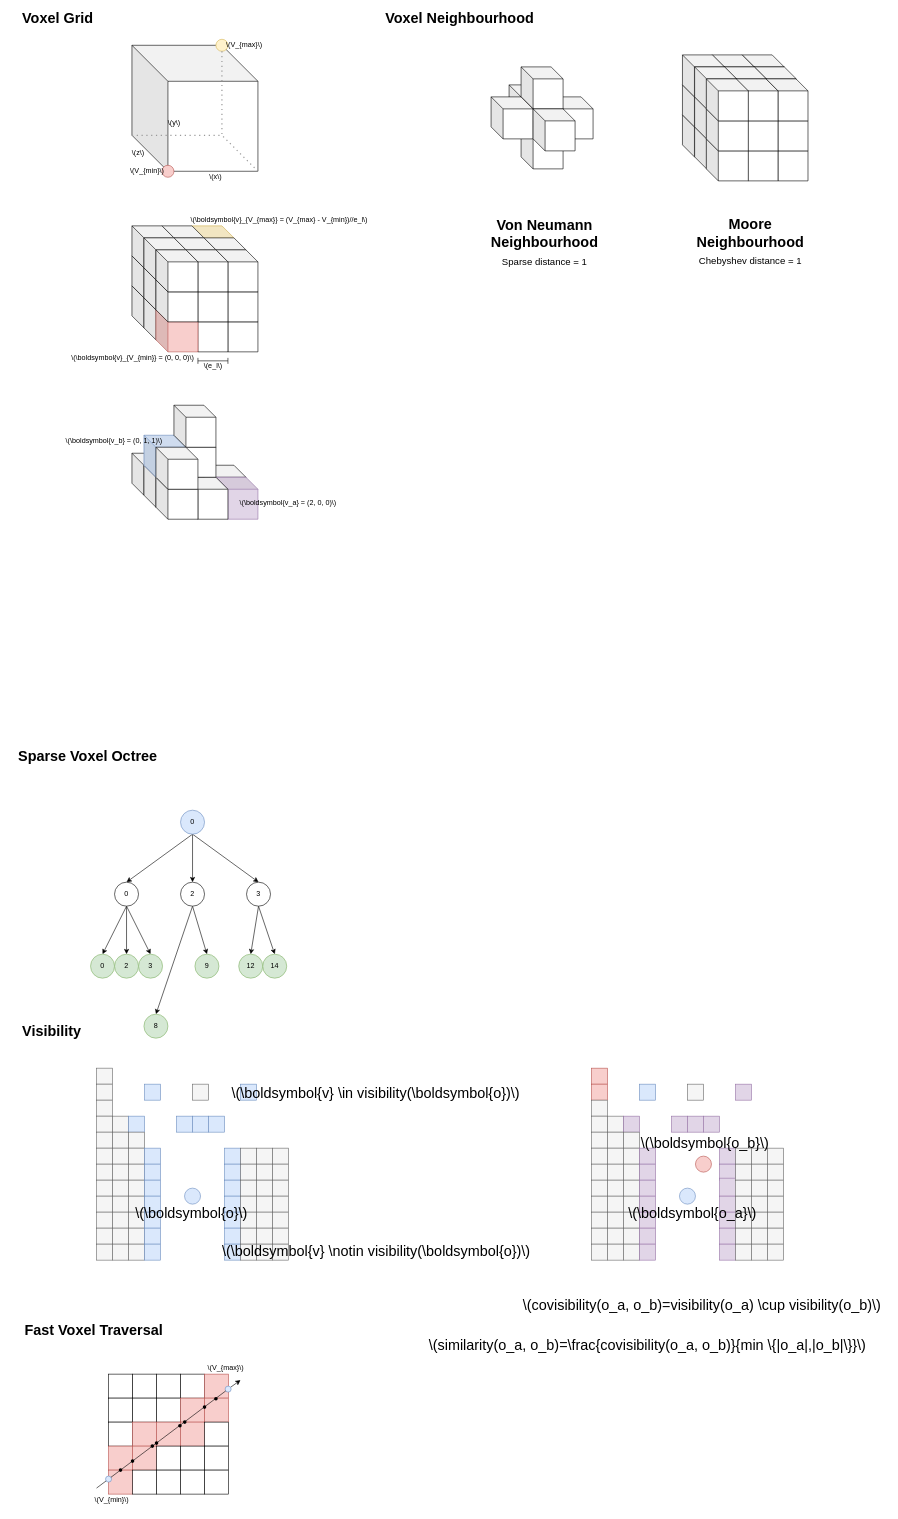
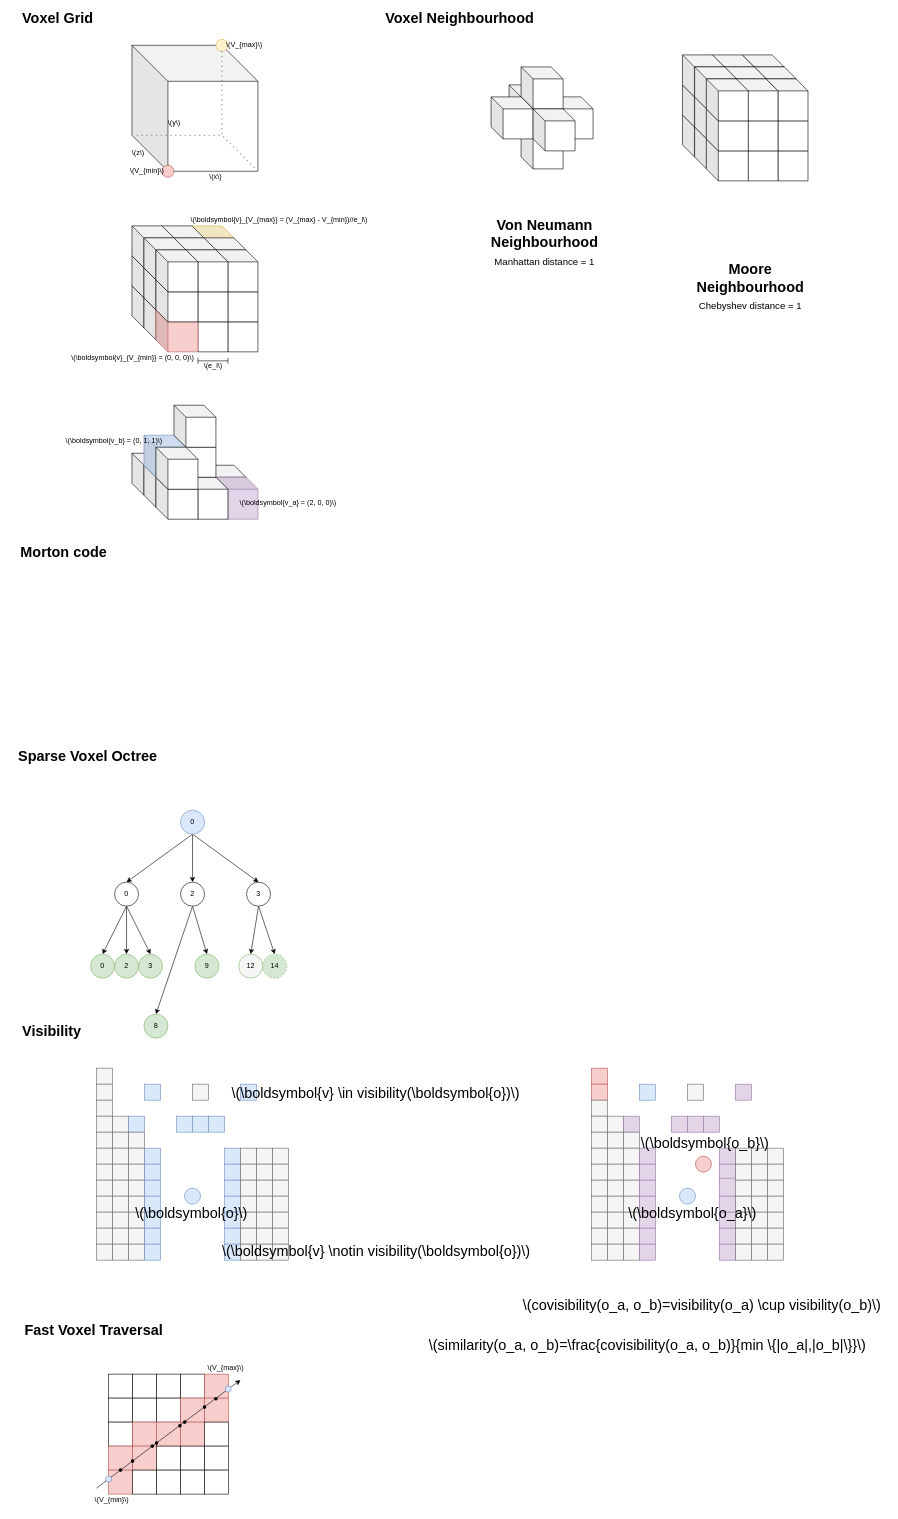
(750, 242) -> (750, 287)
(545, 243) -> (545, 243)
none -> (63, 552)
(251, 966) -> (251, 966)
(275, 966) -> (275, 966)
